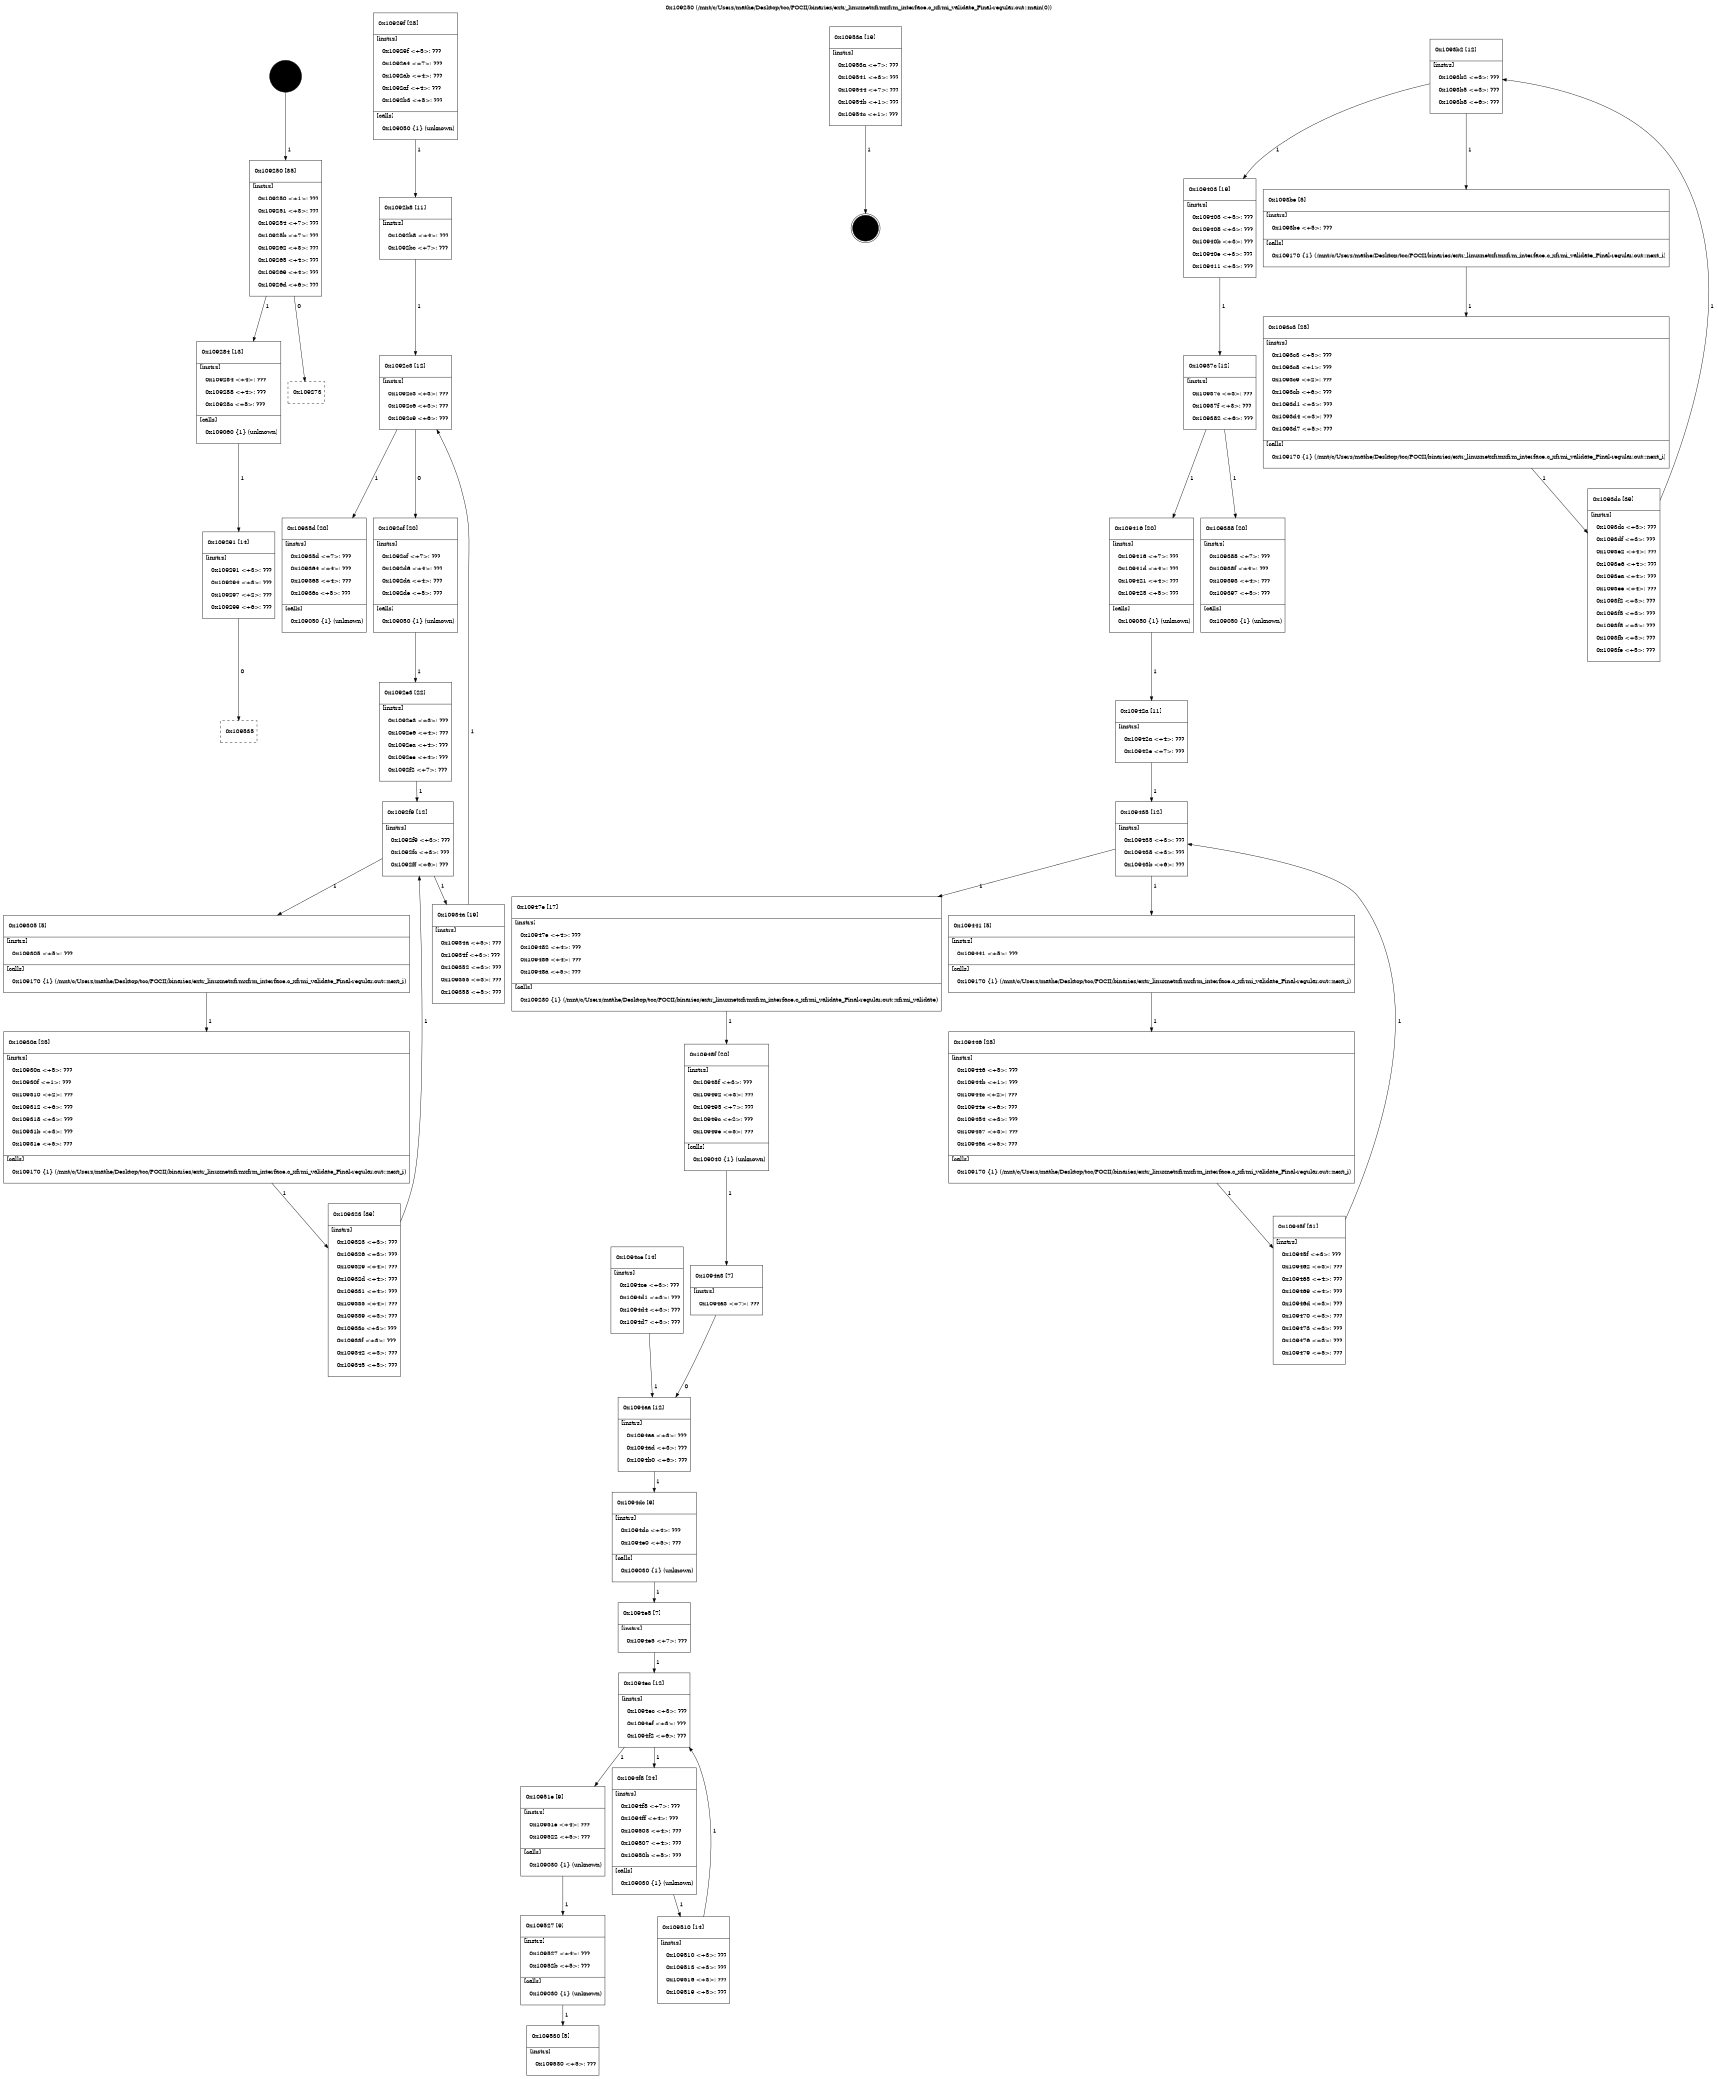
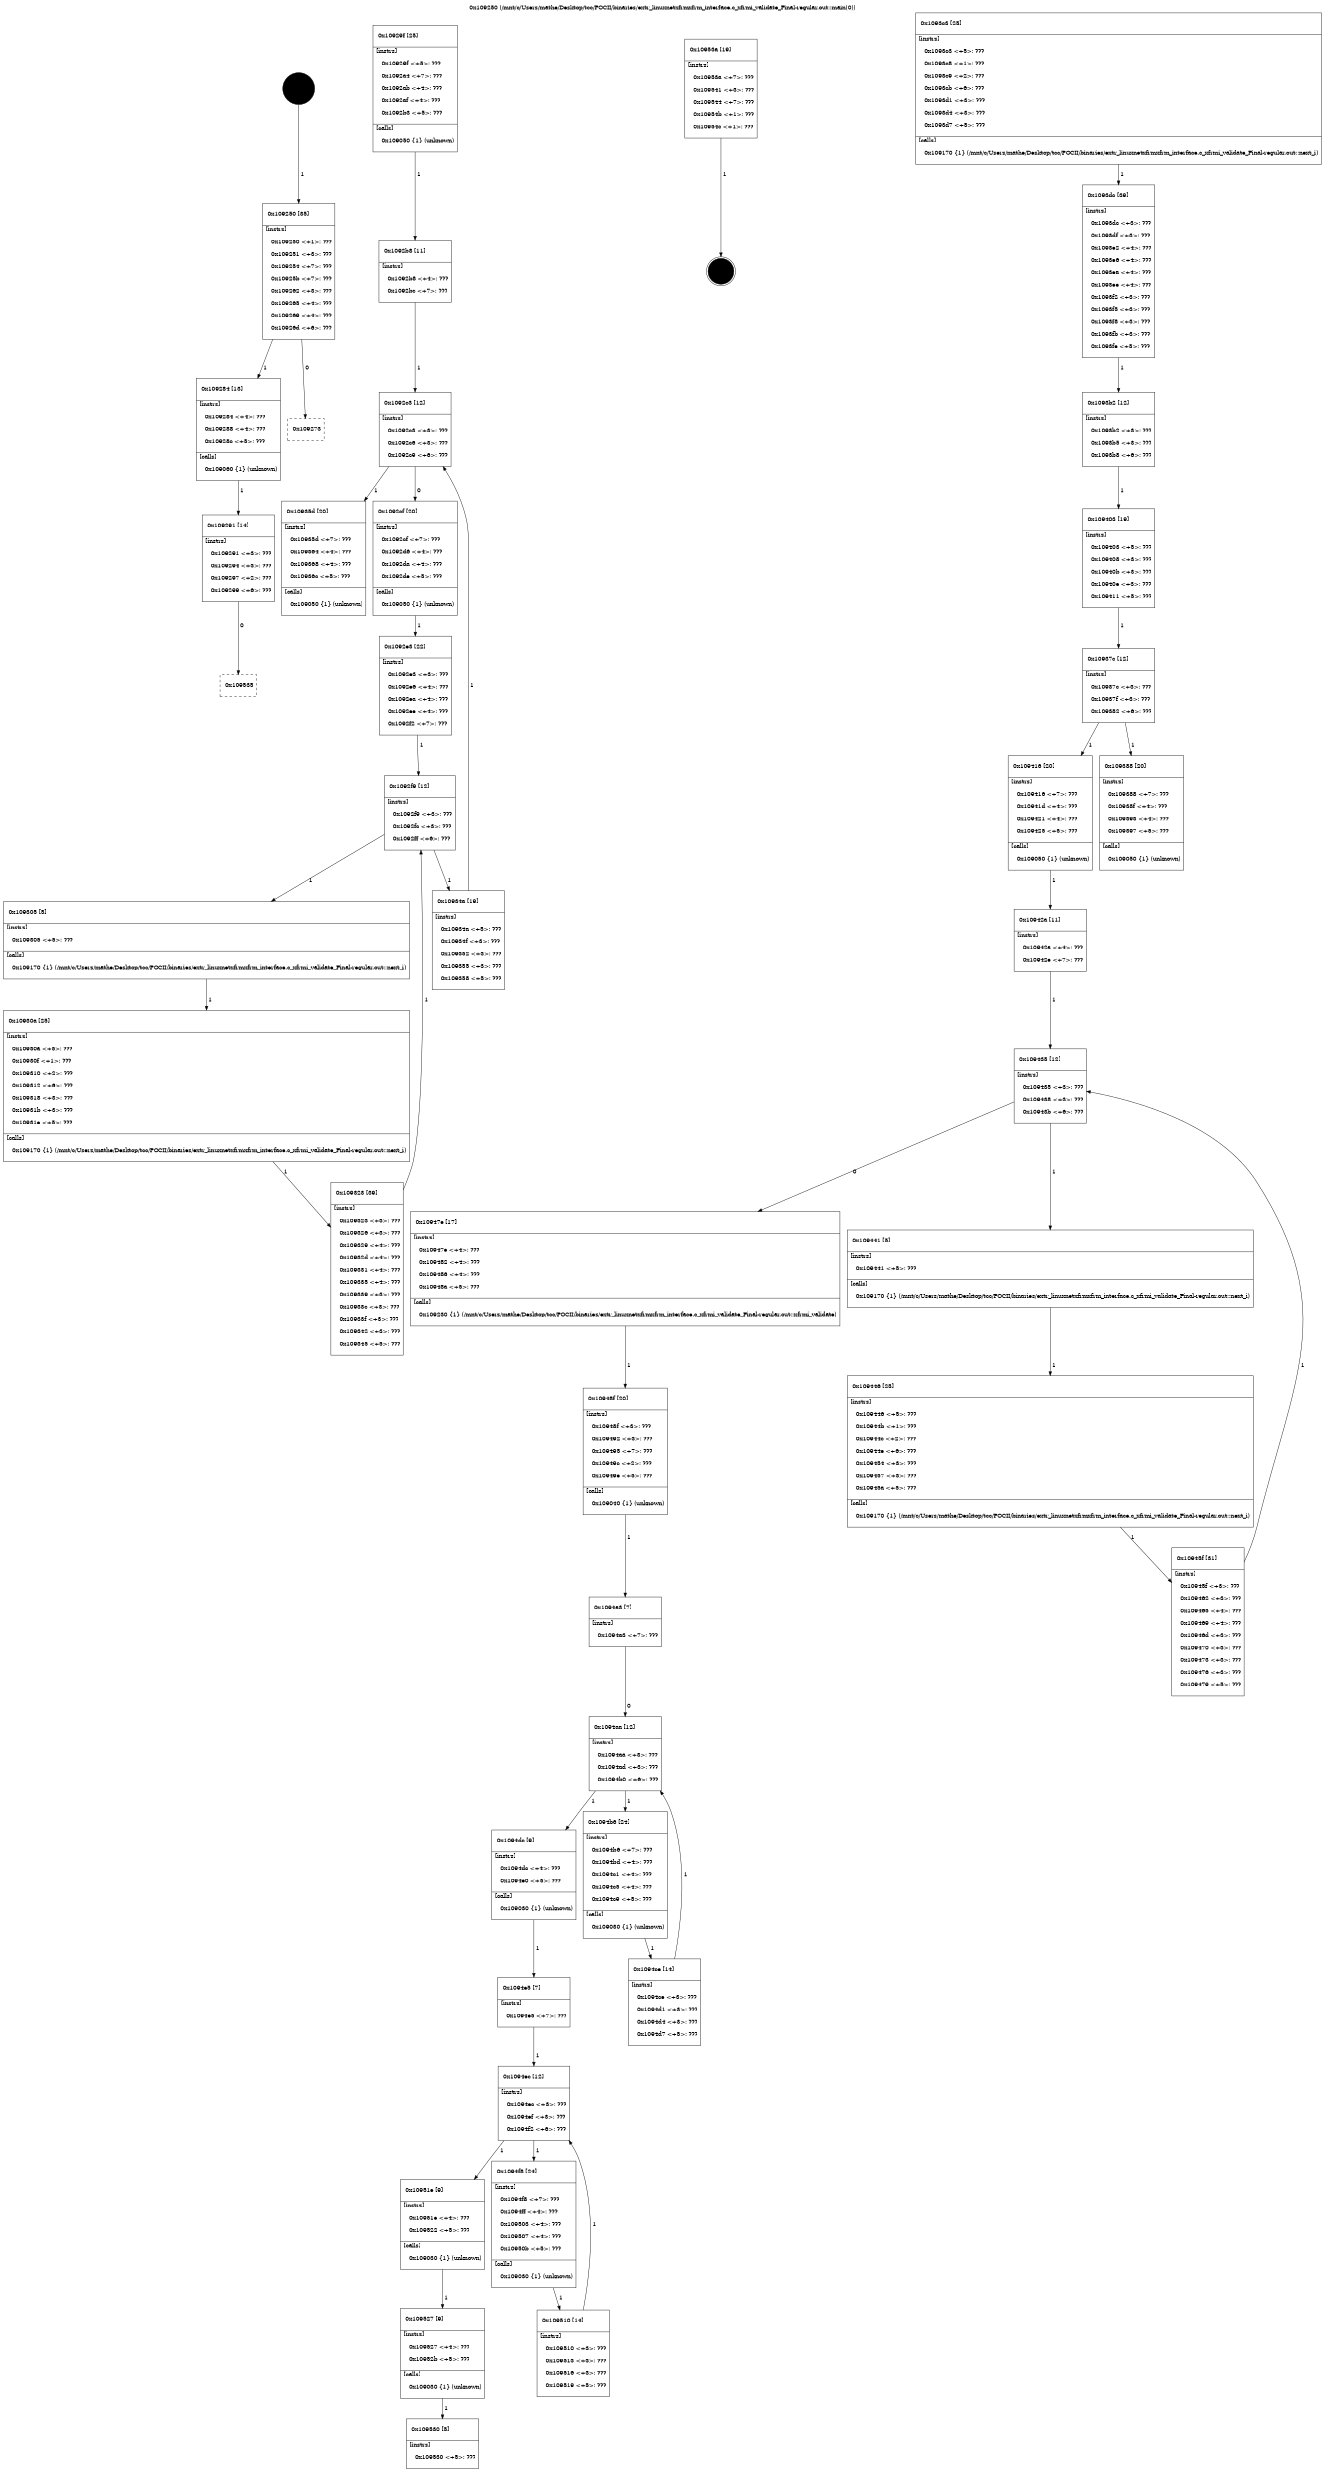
(1466, 228) -> none
(980, 886) -> (854, 1172)
none -> (625, 1875)
